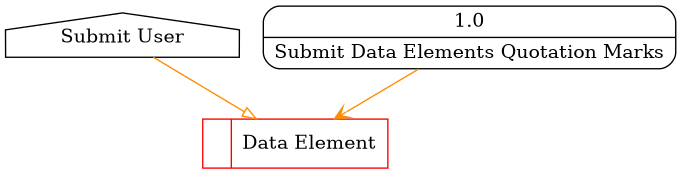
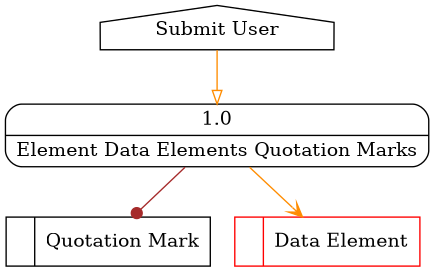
(470, 52) -> (217, 150)
(199, 85) -> (217, 70)
none -> (108, 242)
